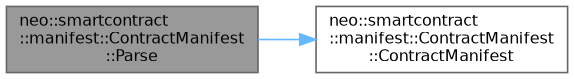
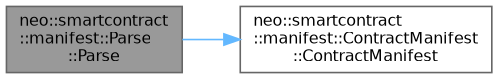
(132, 40) -> (94, 40)
